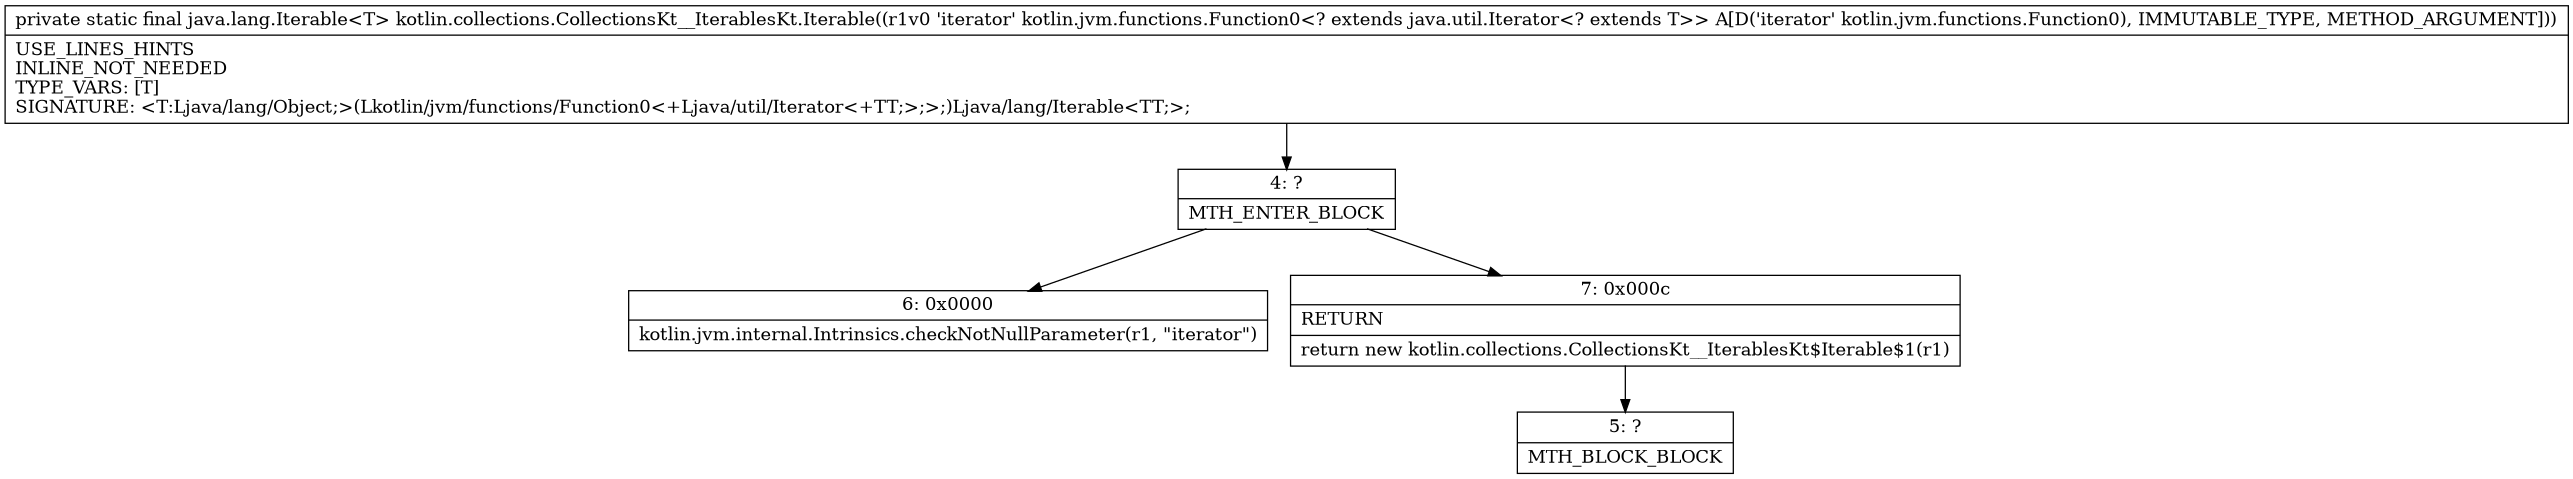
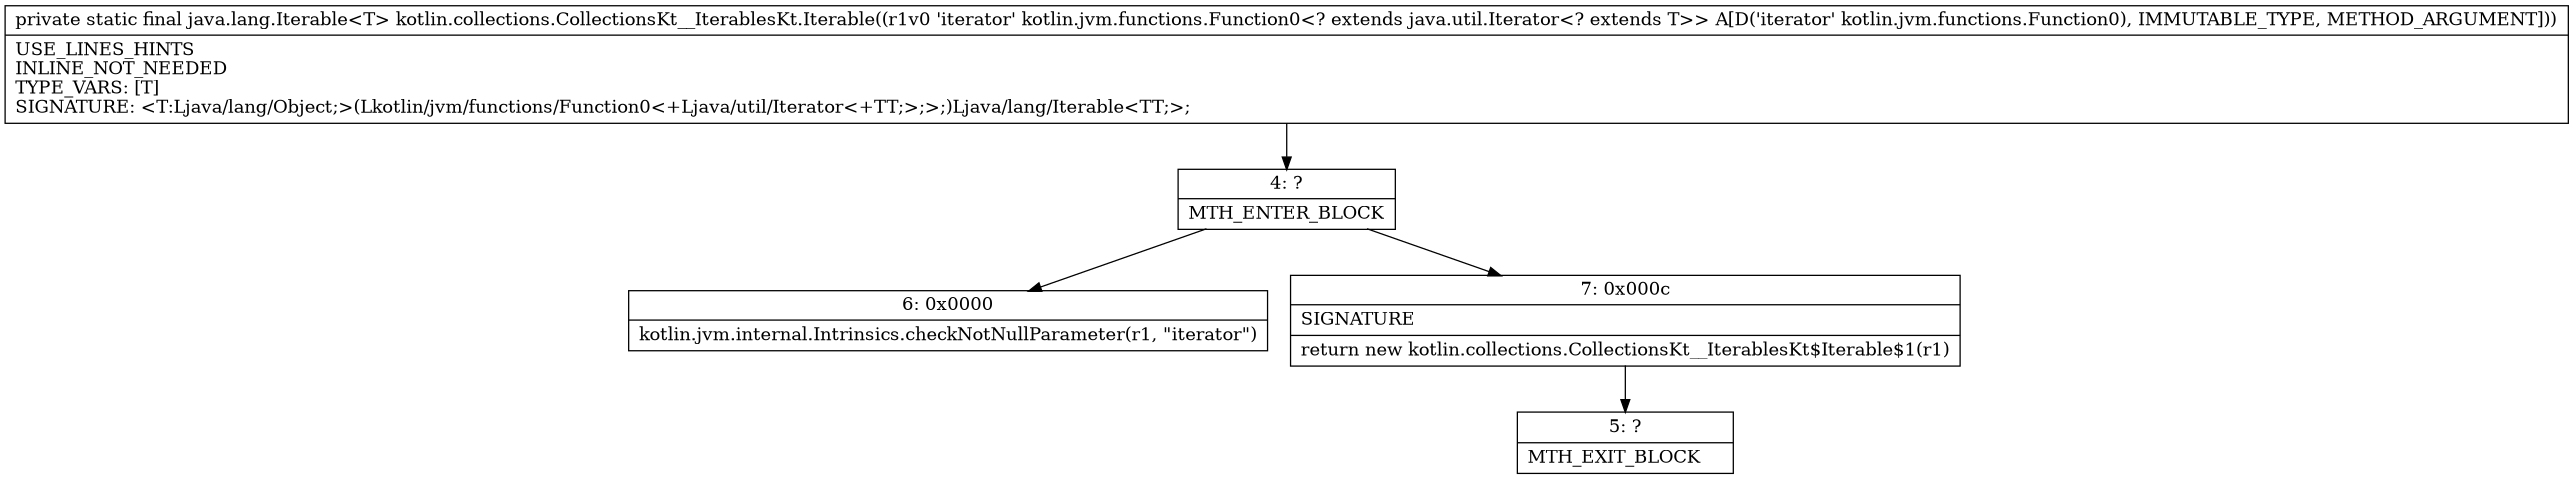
(1342, 319) -> (1358, 319)
(1625, 457) -> (1614, 457)
